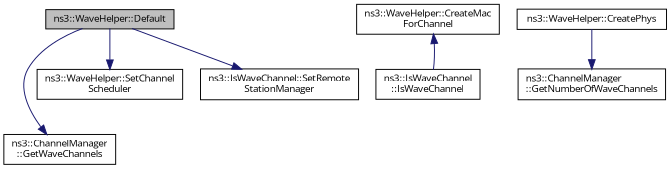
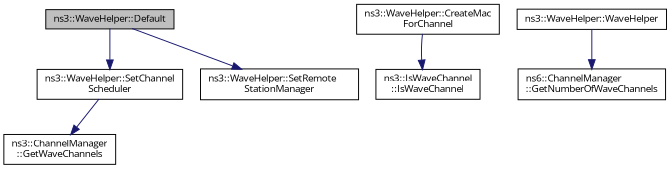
(592, 19) -> (592, 19)
(434, 57) -> (422, 47)
(30, 66) -> (88, 113)
(280, 84) -> (280, 84)
(592, 84) -> (592, 84)
